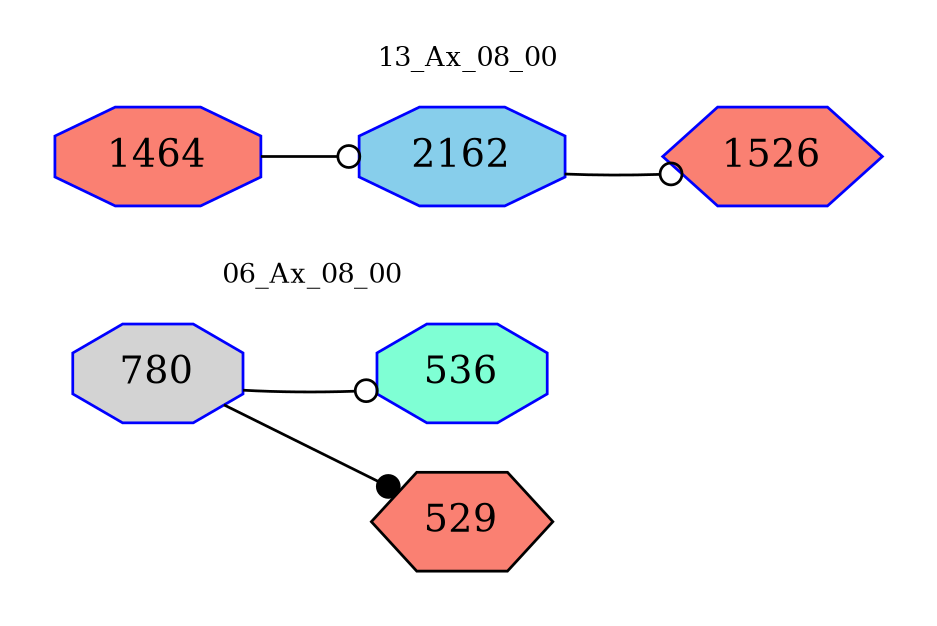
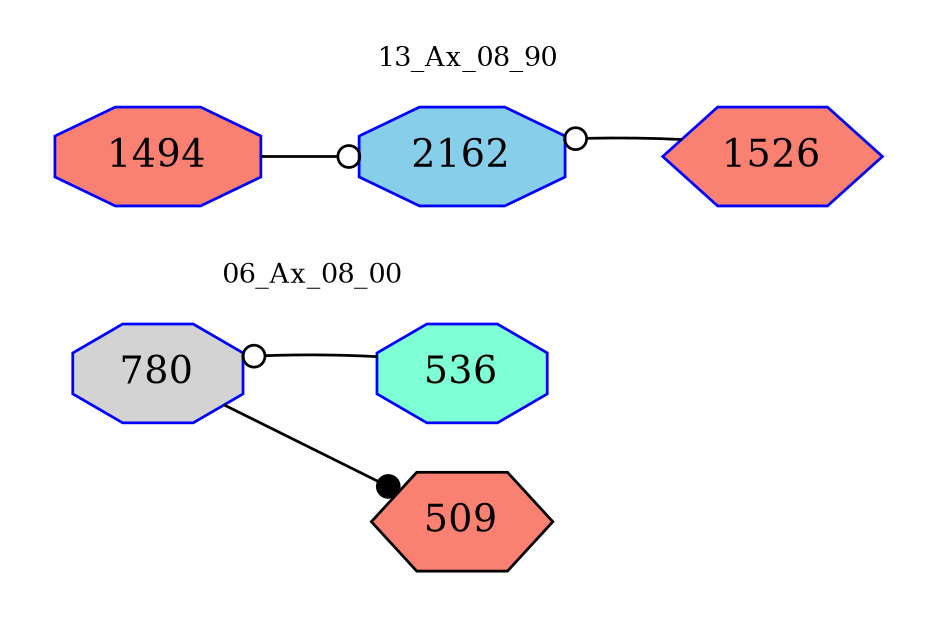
(468, 59) -> (468, 59)
(158, 157) -> (158, 157)
(612, 175) -> (635, 138)
(299, 392) -> (321, 355)
(462, 522) -> (462, 522)
